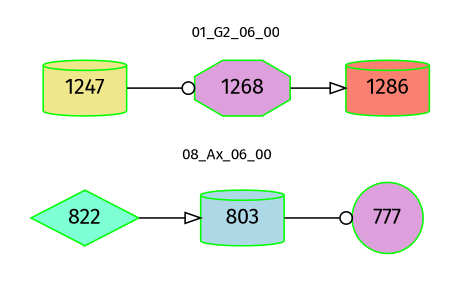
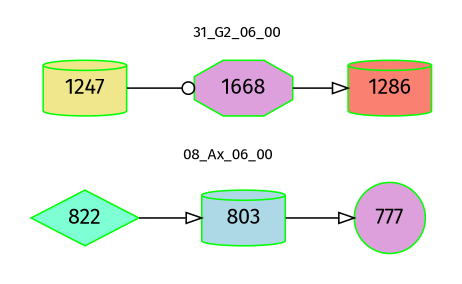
(236, 33) -> (237, 33)
(242, 88) -> (243, 88)
(312, 218) -> (312, 218)
